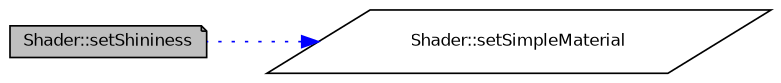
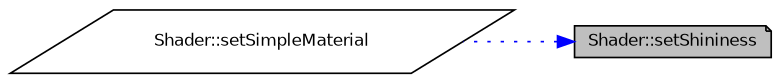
(254, 42) -> (510, 42)
